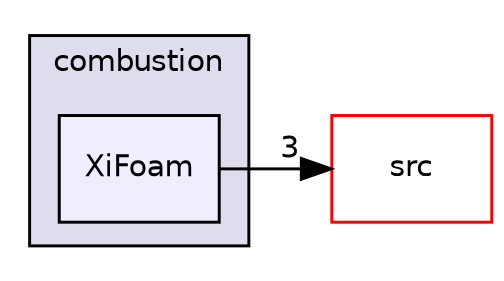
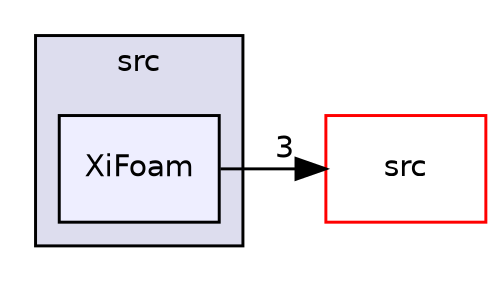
(139, 64) -> (139, 64)
